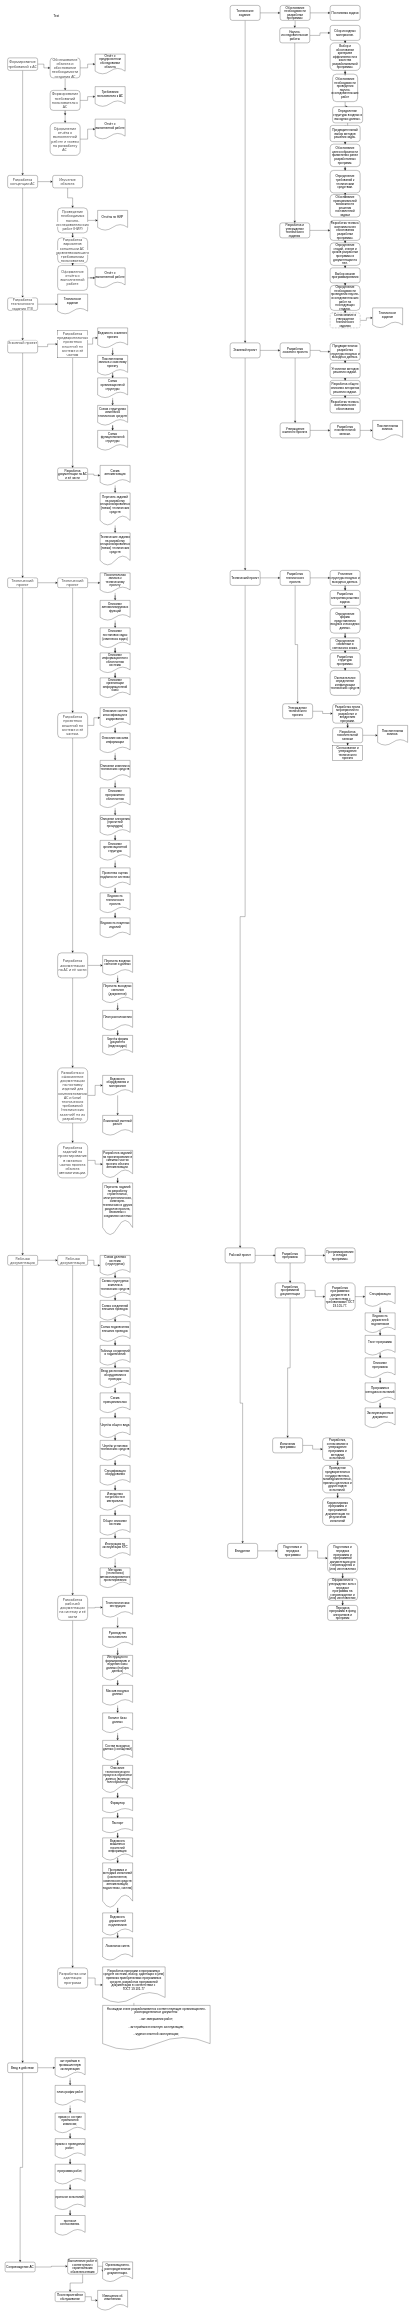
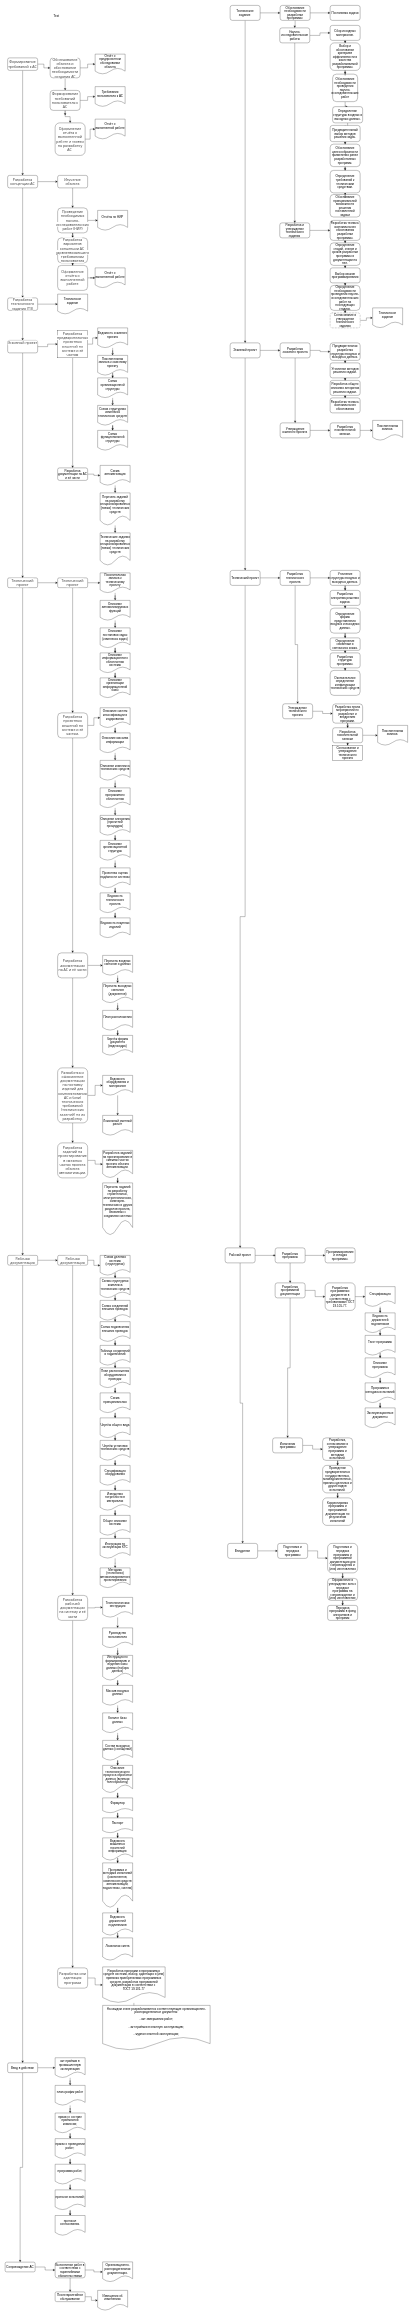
(65, 139) -> (70, 139)
(68, 181) -> (73, 181)
(115, 1375) -> (115, 1375)
(83, 2266) -> (70, 2270)
